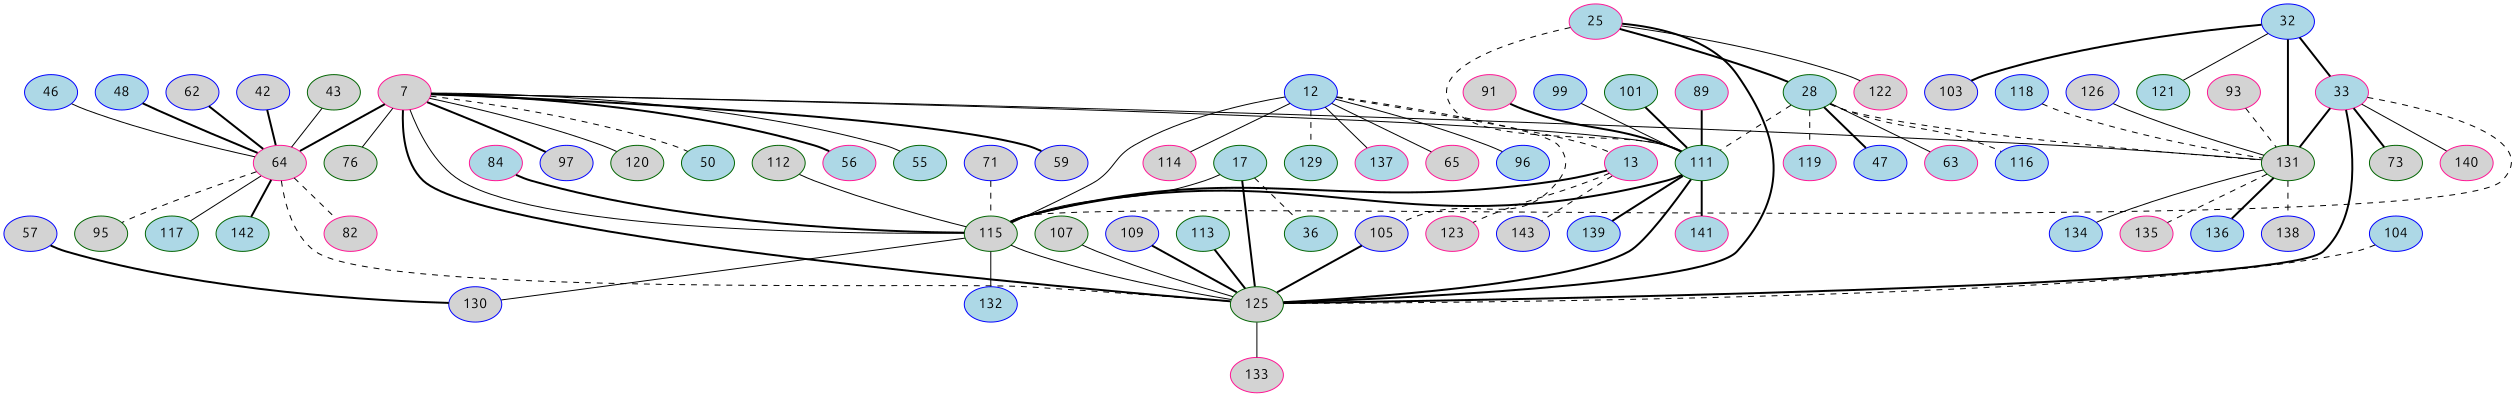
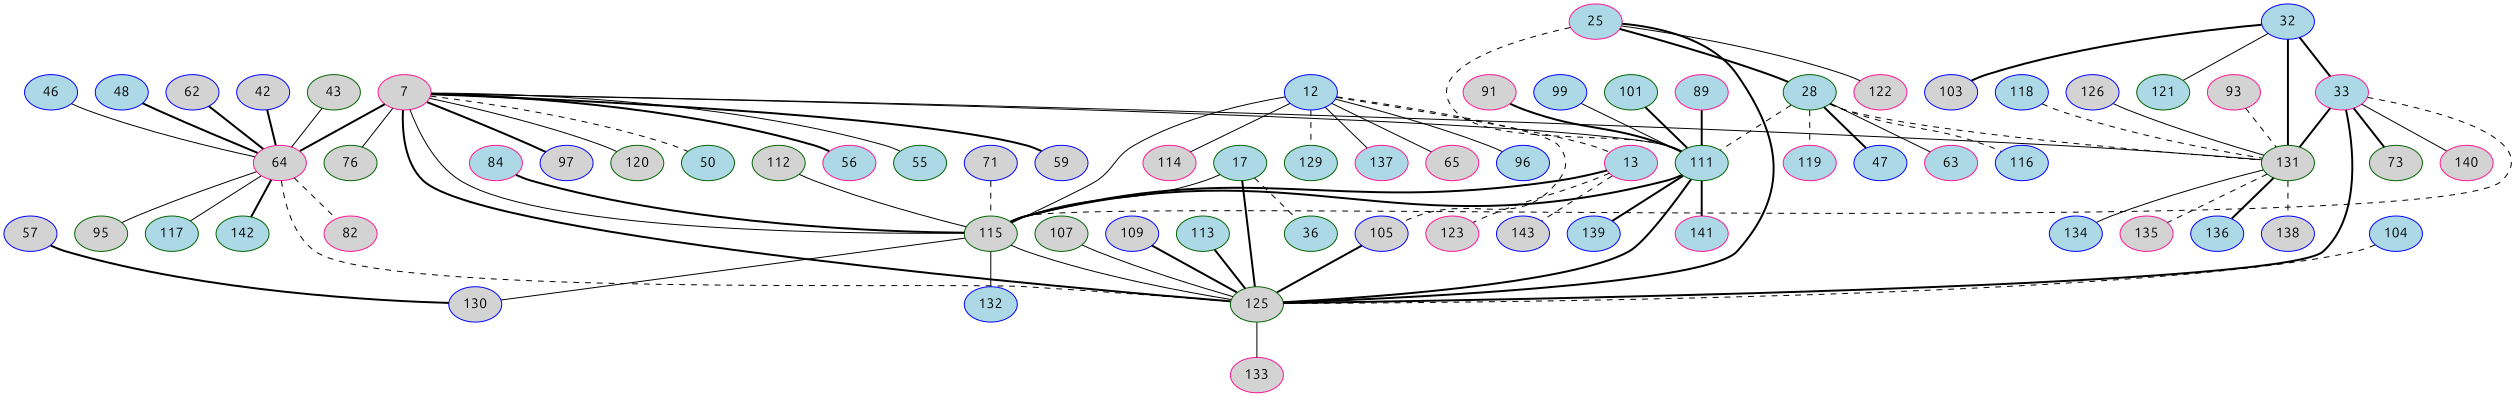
(189, 196) -> (189, 196)
